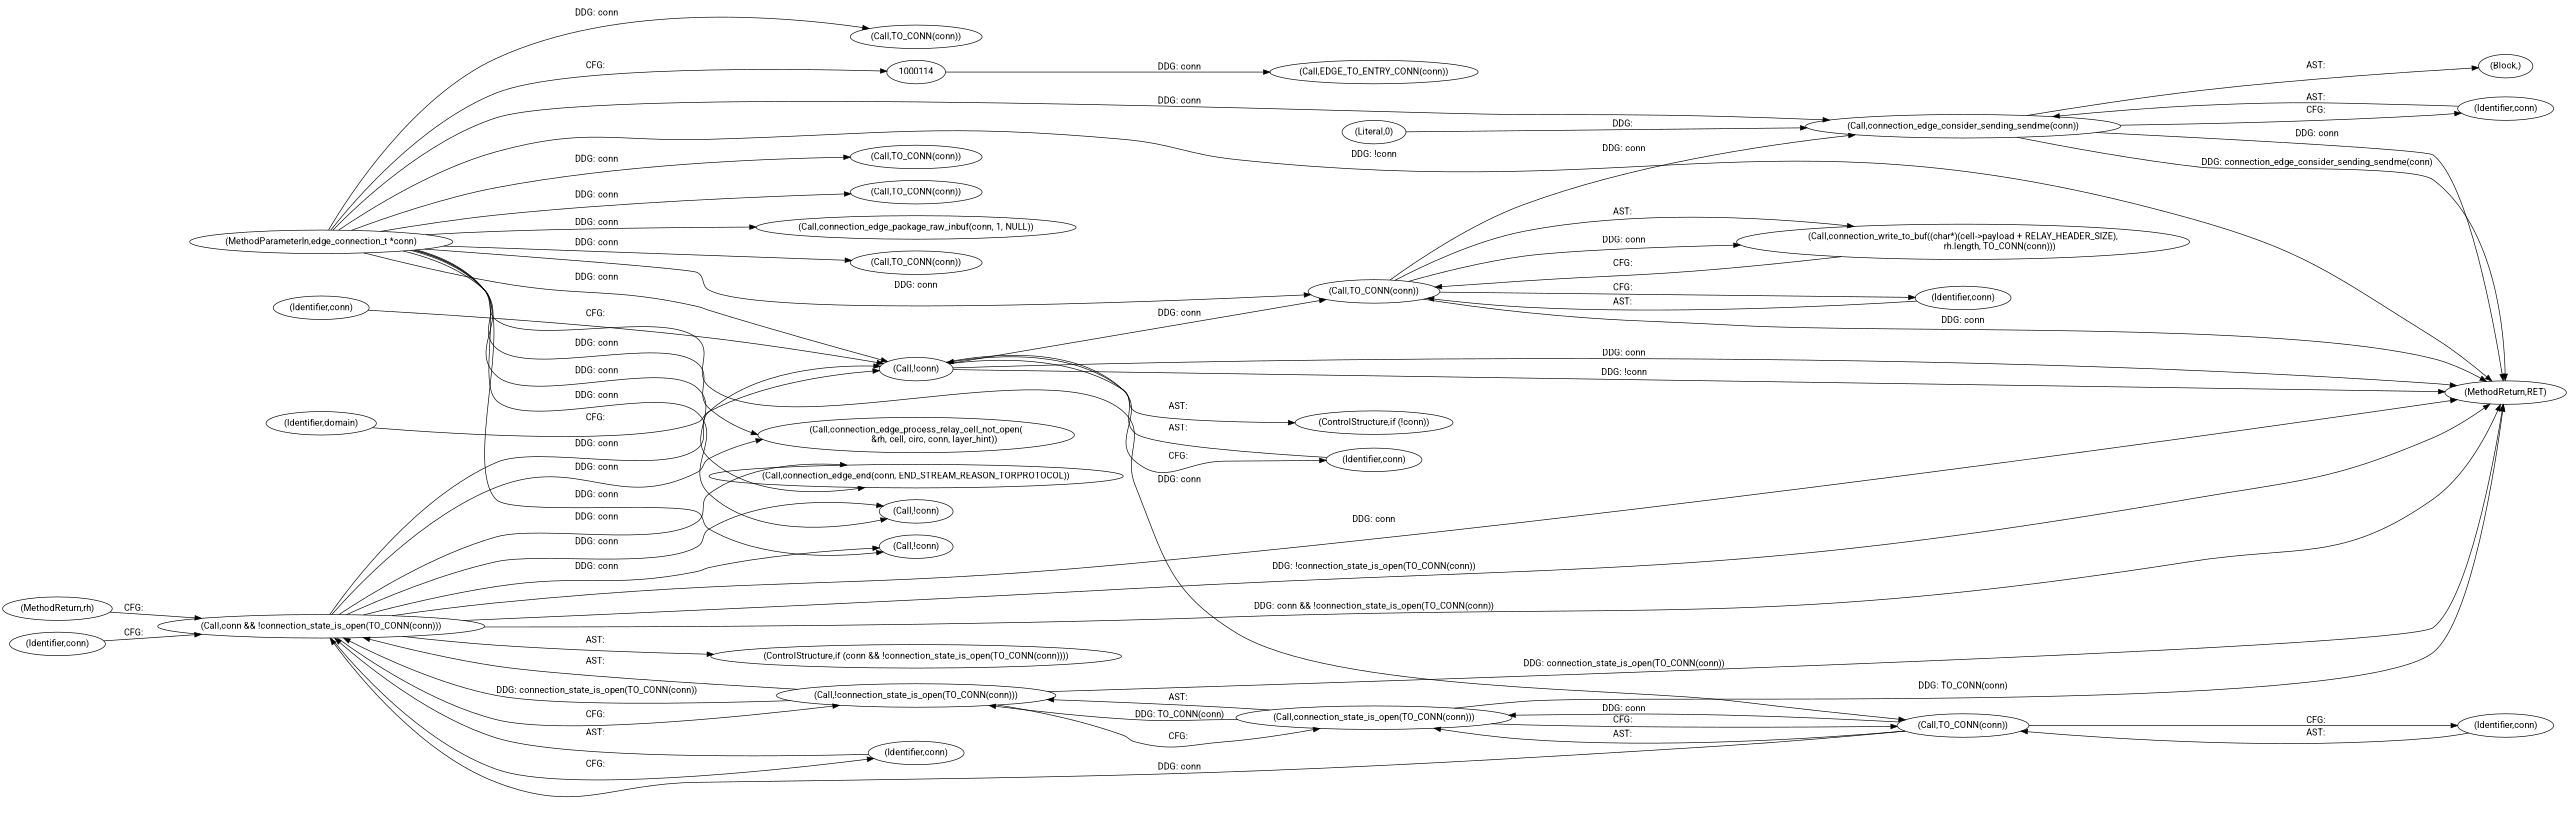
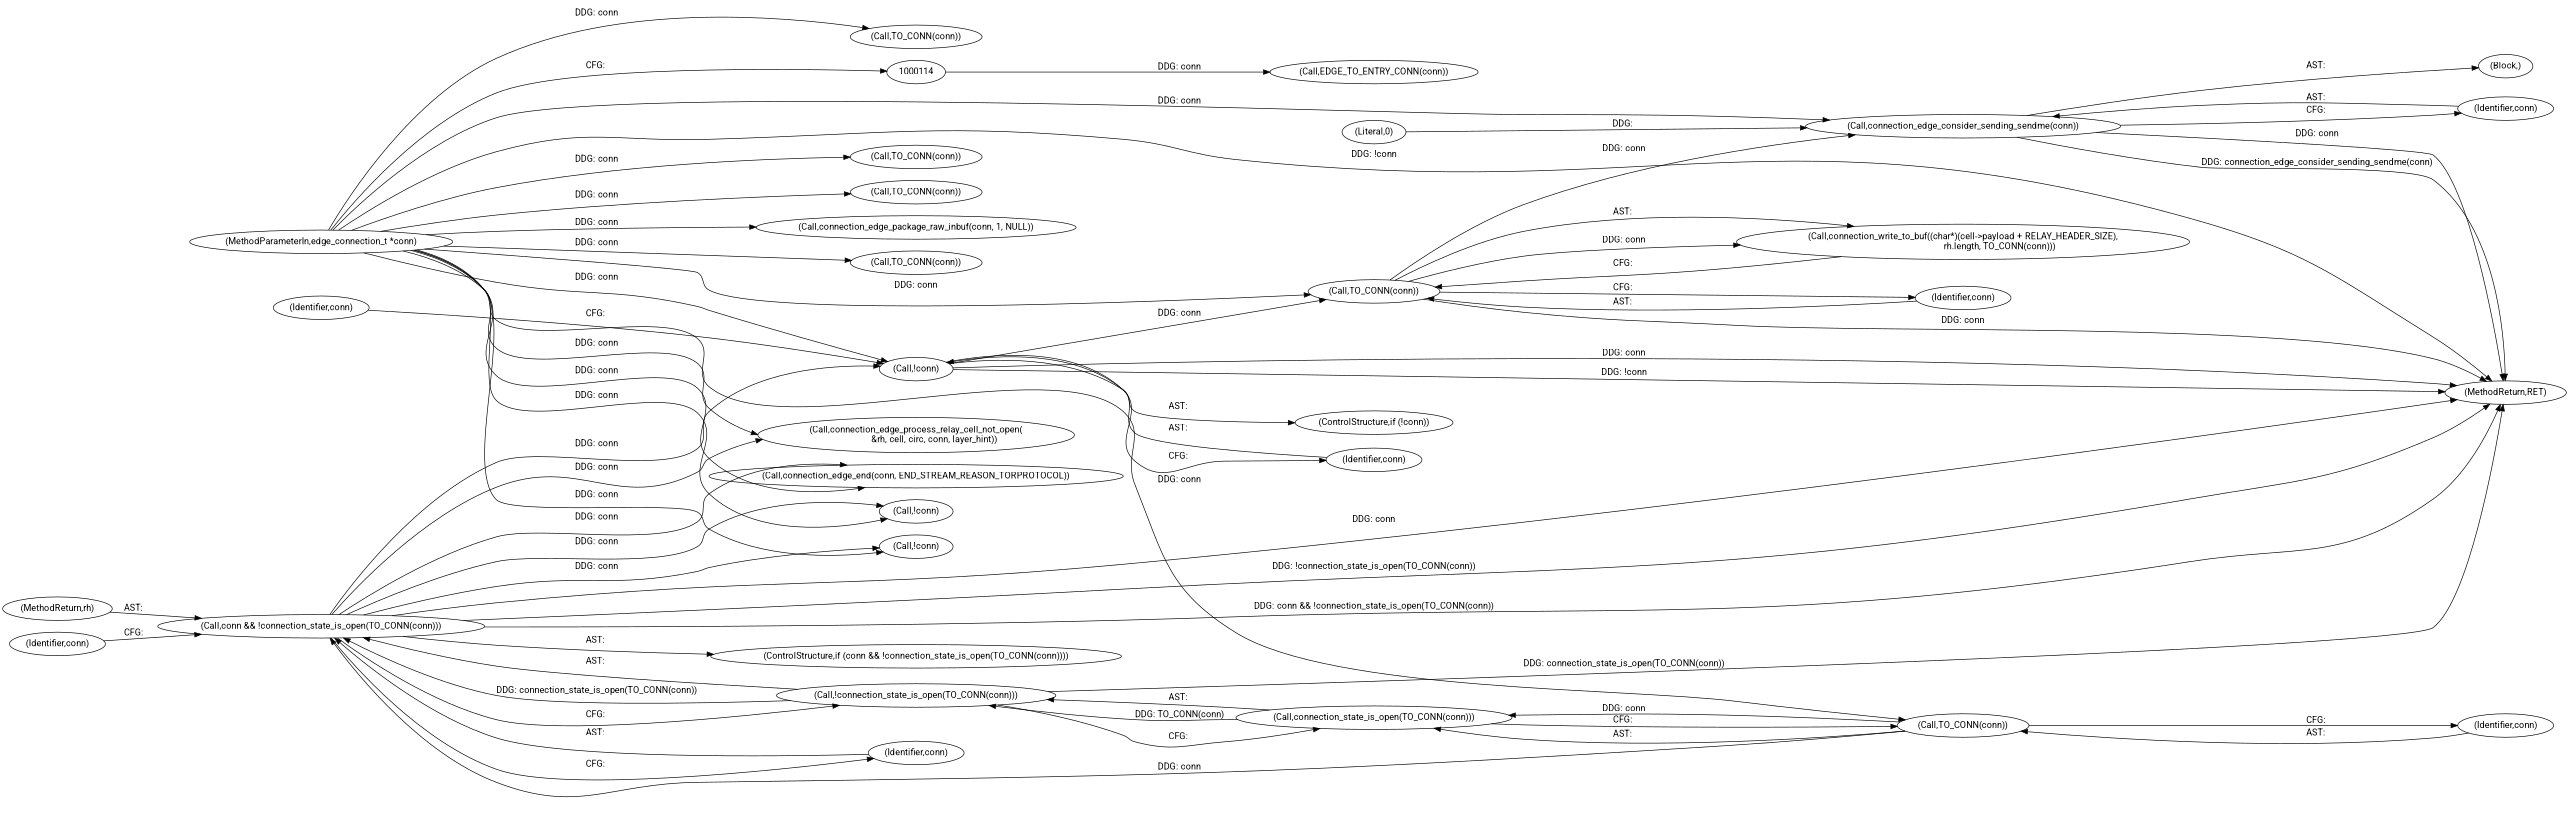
(321, 423) -> none
(135, 608) -> (135, 608)
(2073, 695) -> none
